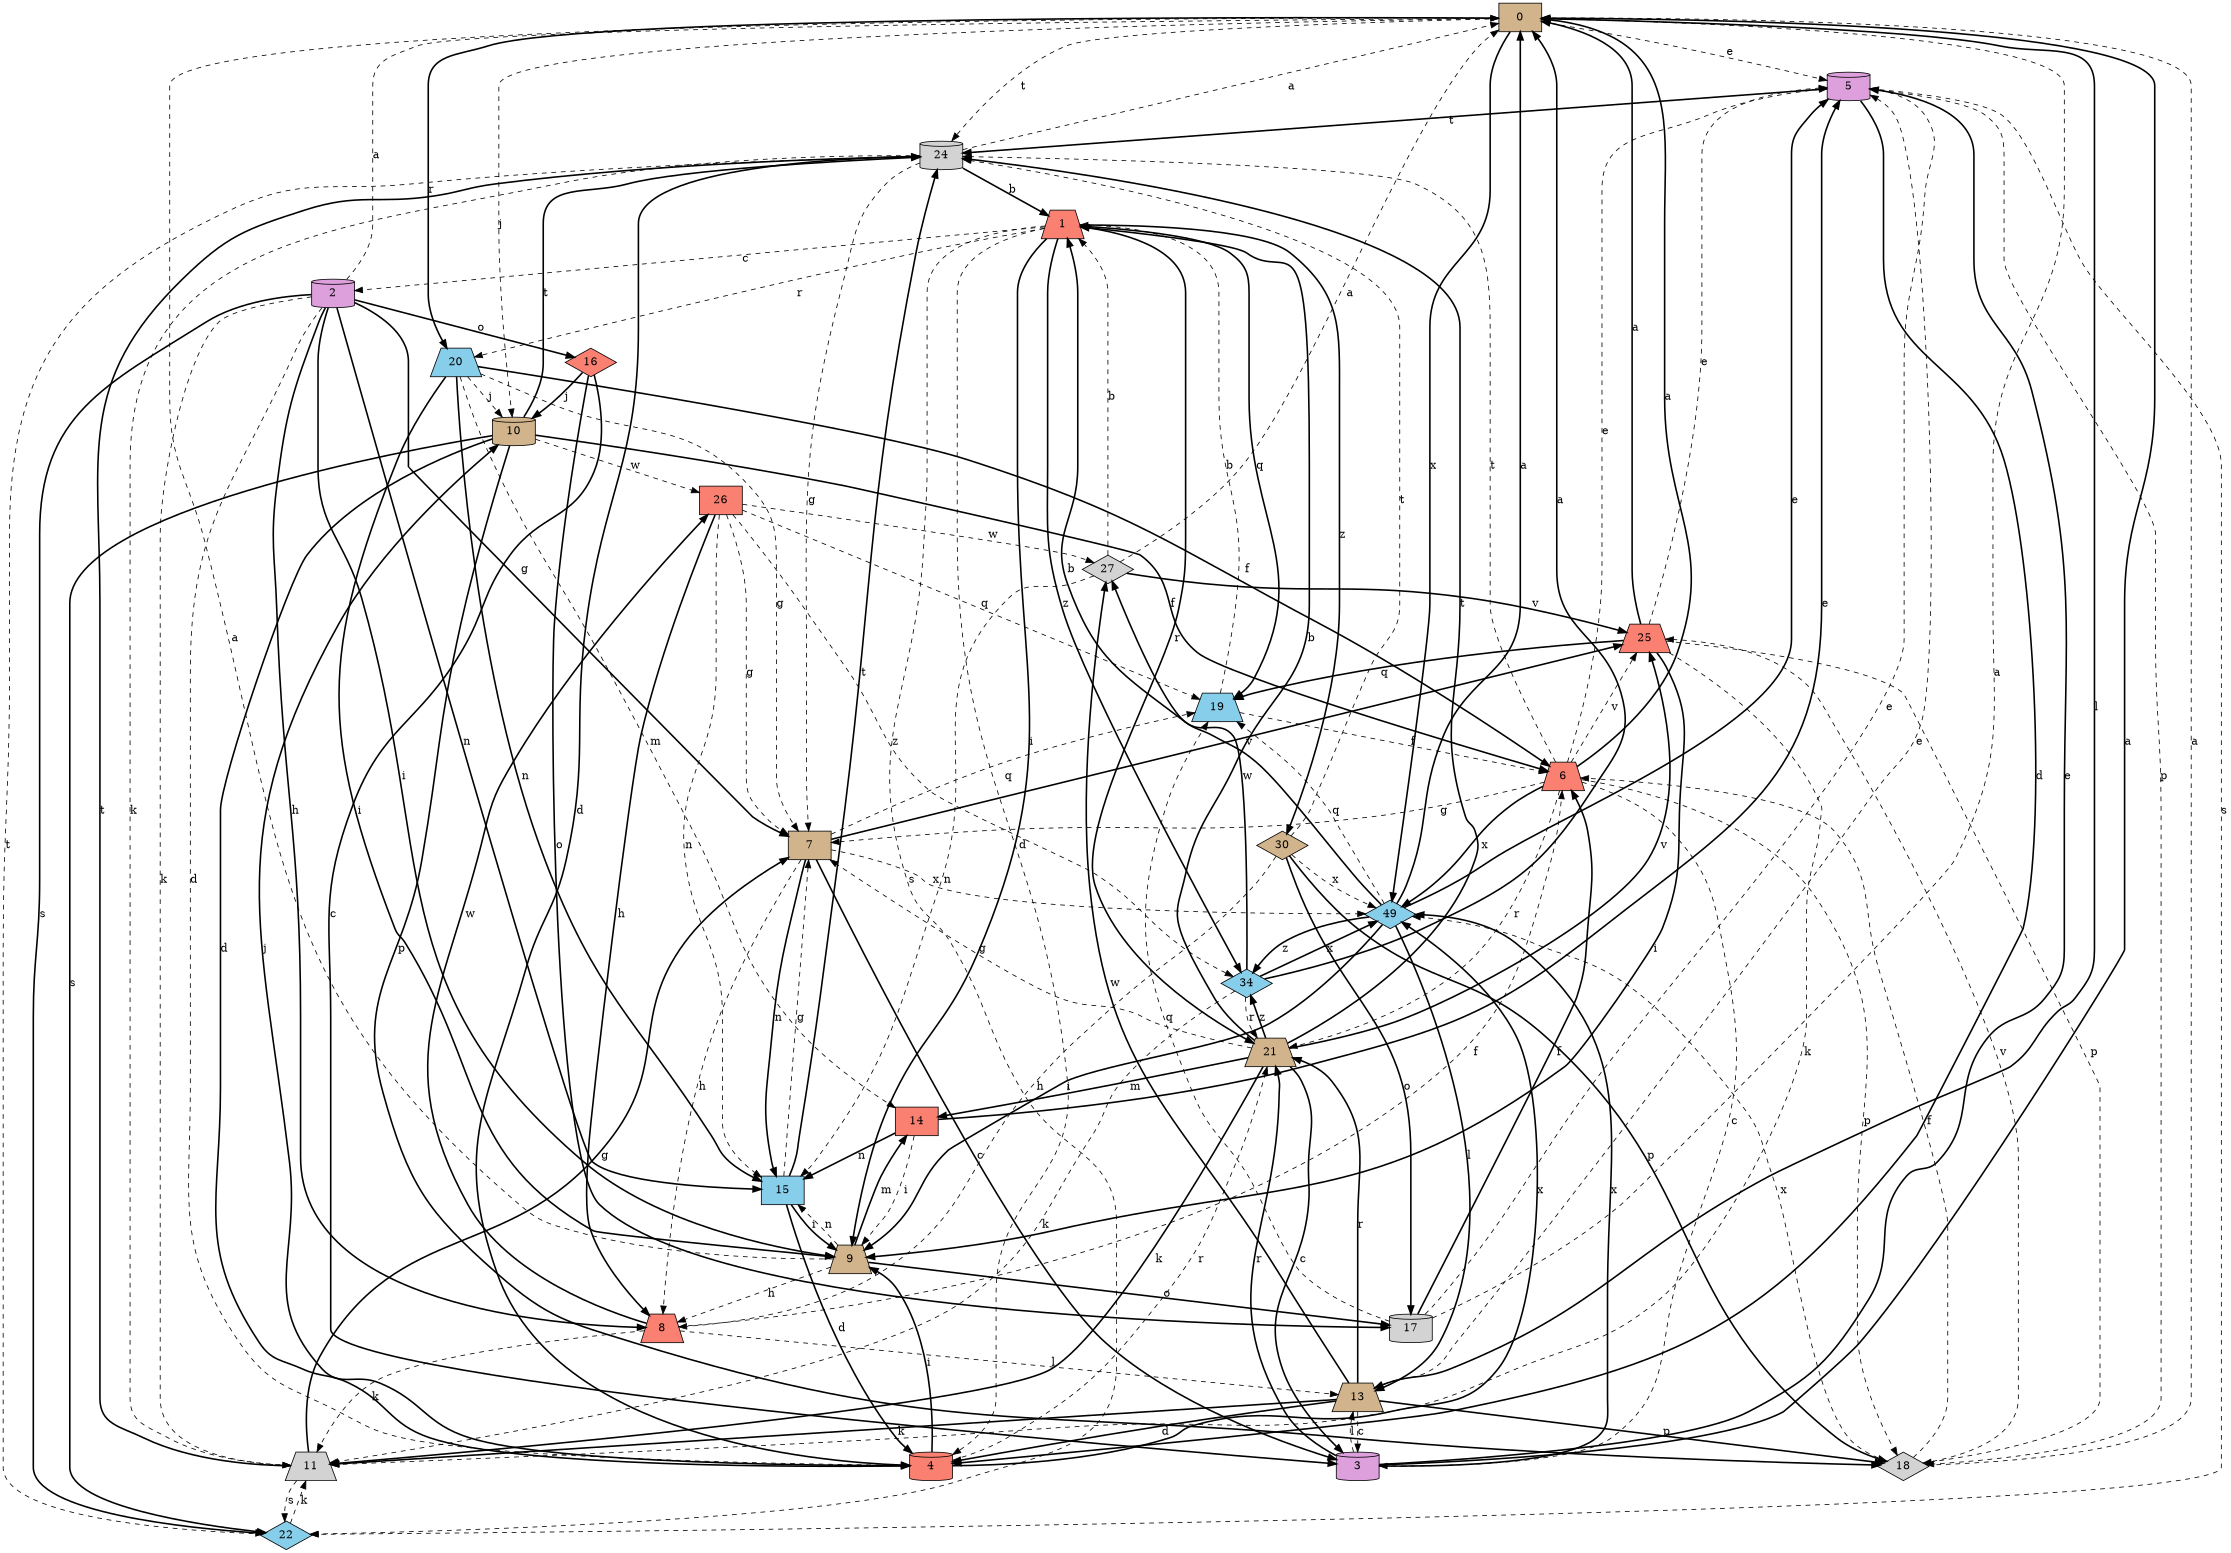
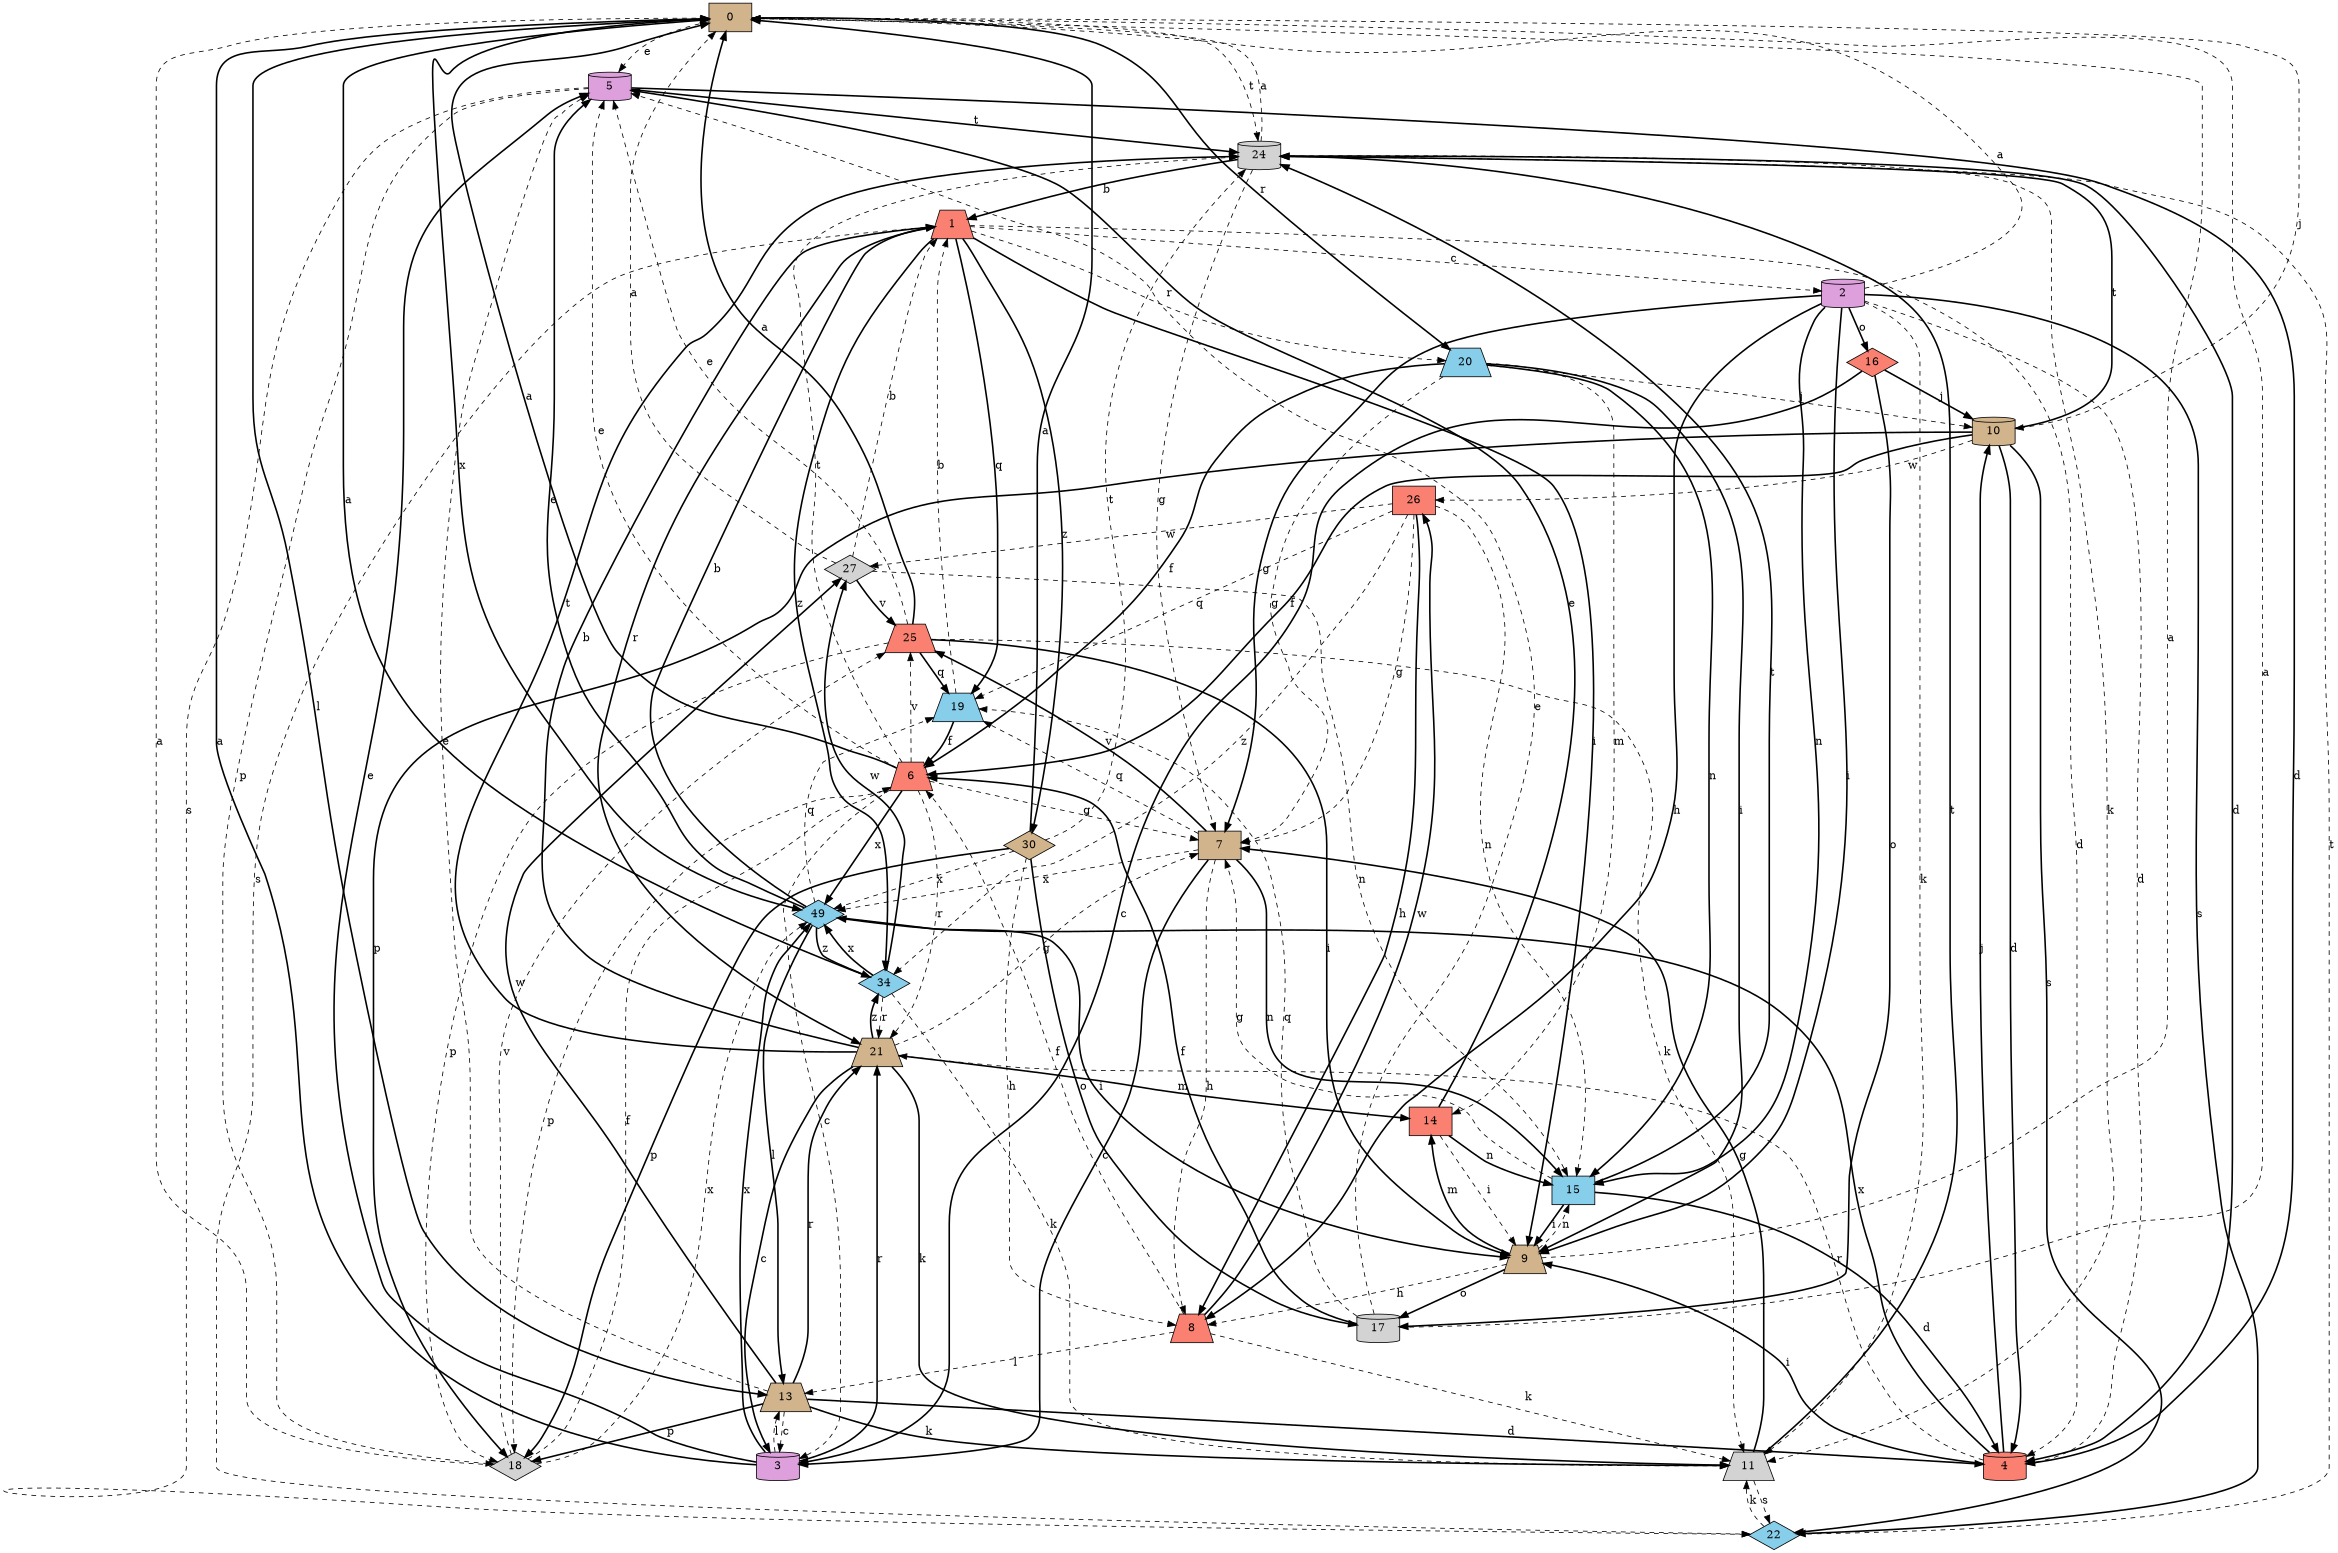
(1520, 488) -> (1090, 292)
(1389, 742) -> (944, 742)
(1571, 929) -> none
